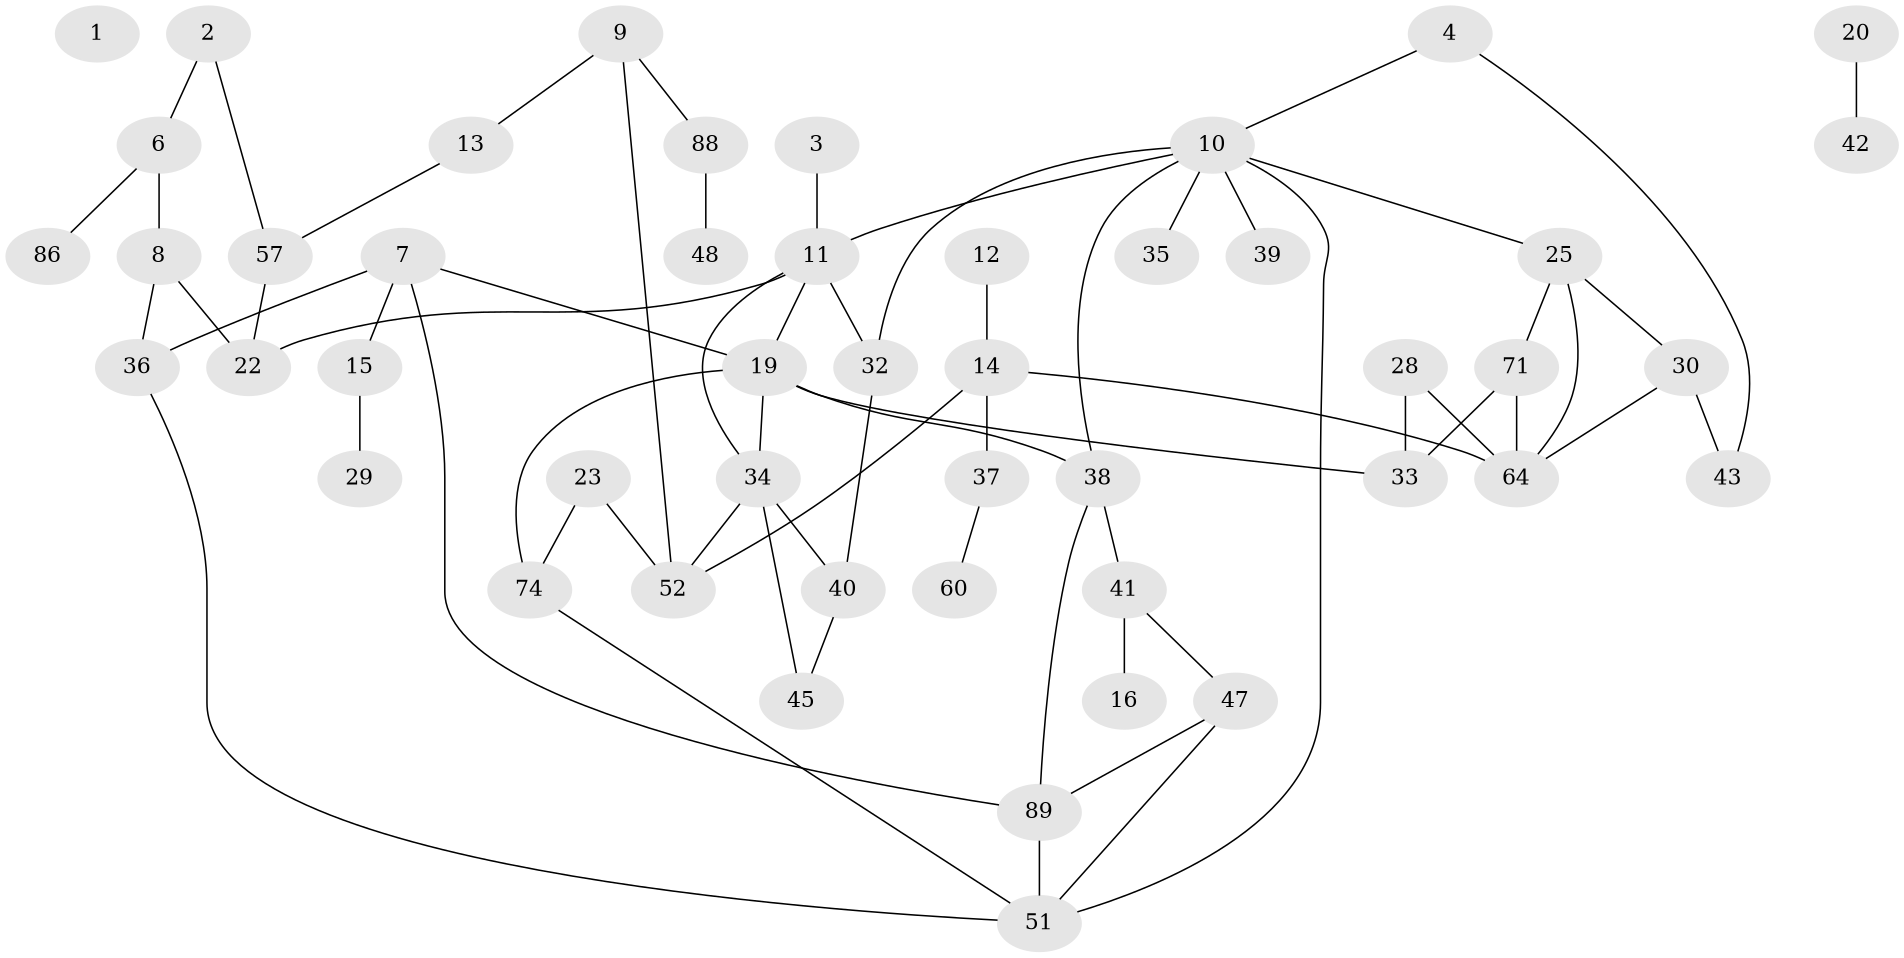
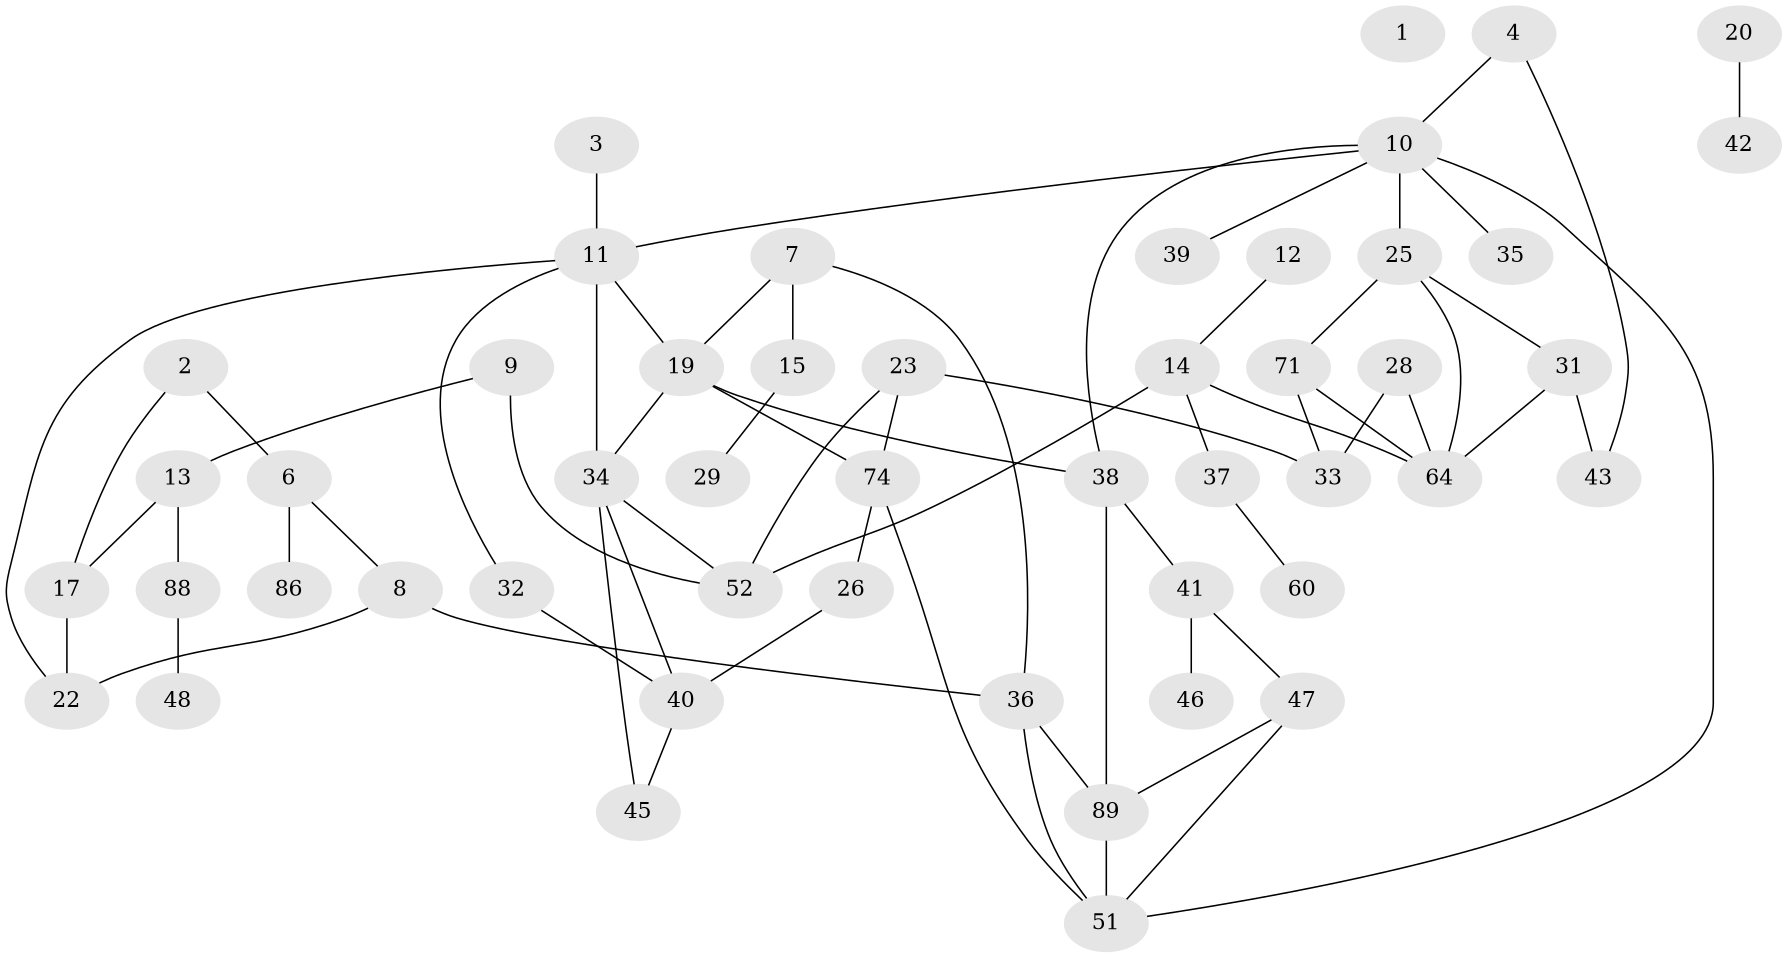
(663, 90) -> (178, 535)
(1012, 181) -> none
(270, 256) -> (67, 590)
(1687, 368) -> (1570, 368)
(1078, 440) -> (1132, 411)
none -> (851, 590)
(552, 690) -> (1064, 757)
(1124, 701) -> (1191, 701)
